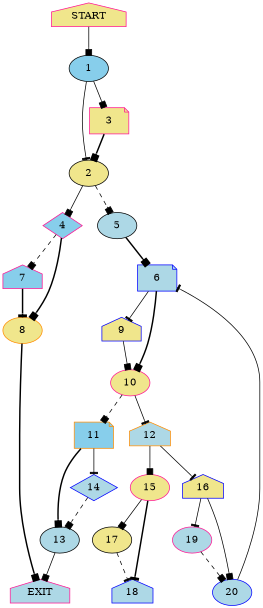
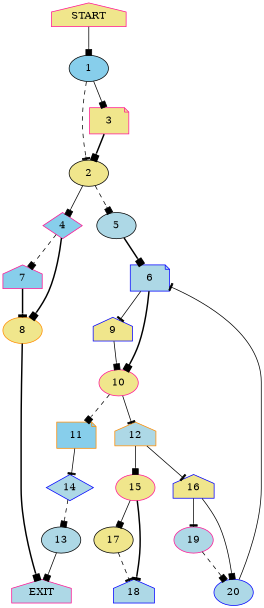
(82, 119) -> (82, 119)
(62, 481) -> none
